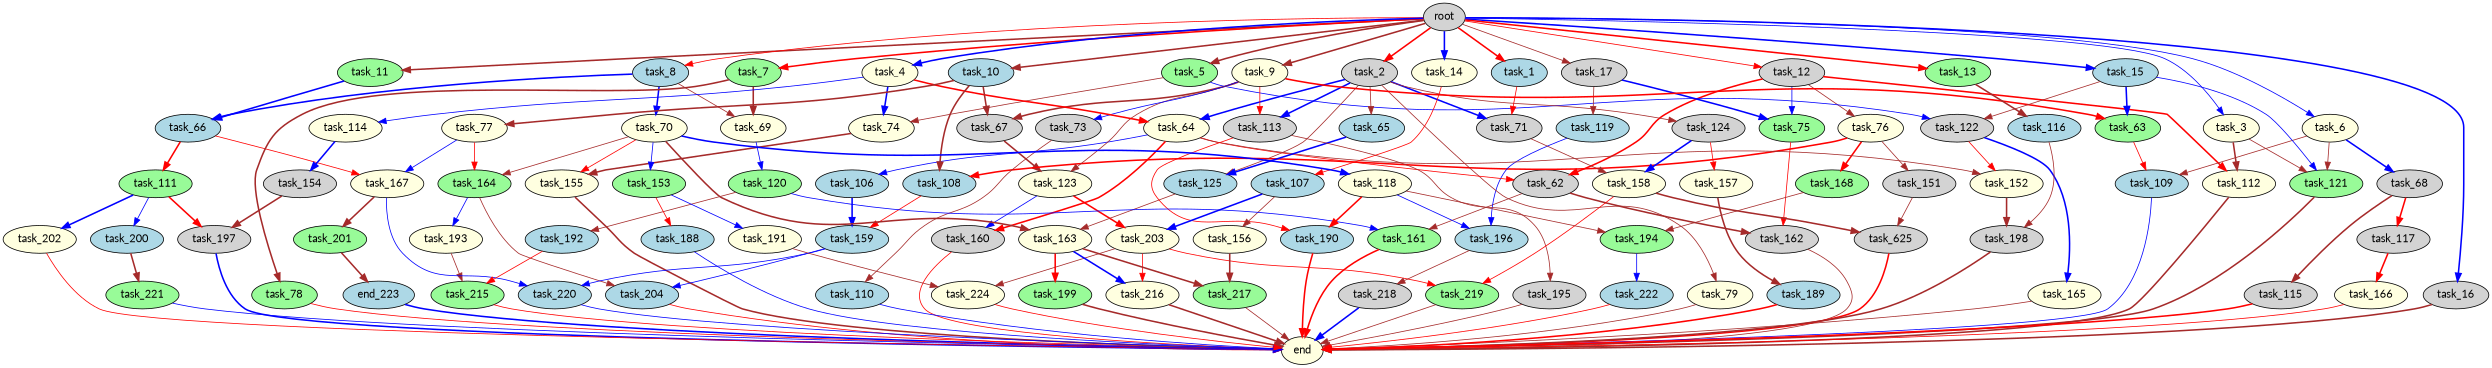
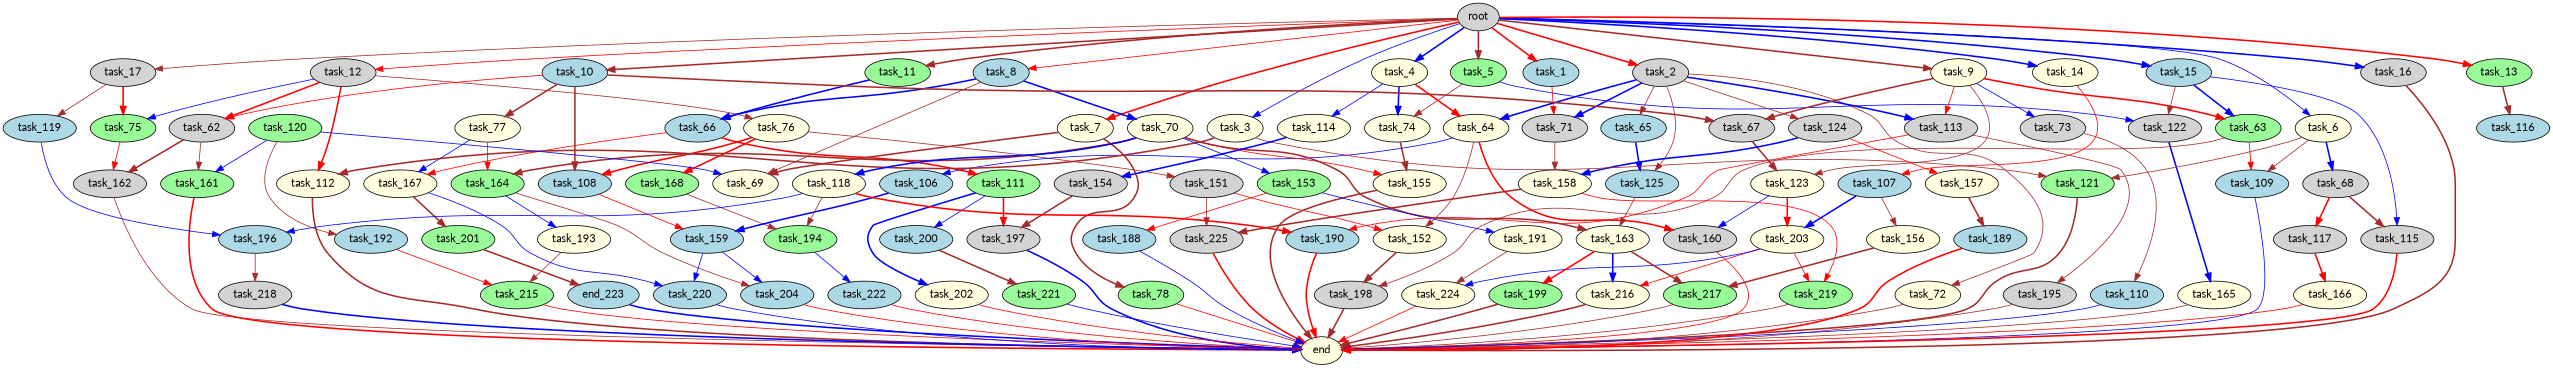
(753, 73) -> (1085, 128)
(2244, 103) -> (2340, 104)
(1715, 104) -> (123, 97)
(758, 152) -> (508, 149)
(1979, 153) -> (1311, 212)
(569, 155) -> (768, 154)
(1429, 171) -> (387, 90)
(2053, 186) -> (1746, 169)
(1891, 239) -> (1207, 239)
(1062, 265) -> (1624, 267)
(1720, 295) -> (1928, 295)
